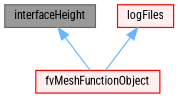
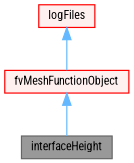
(78, 54) -> (67, 121)
